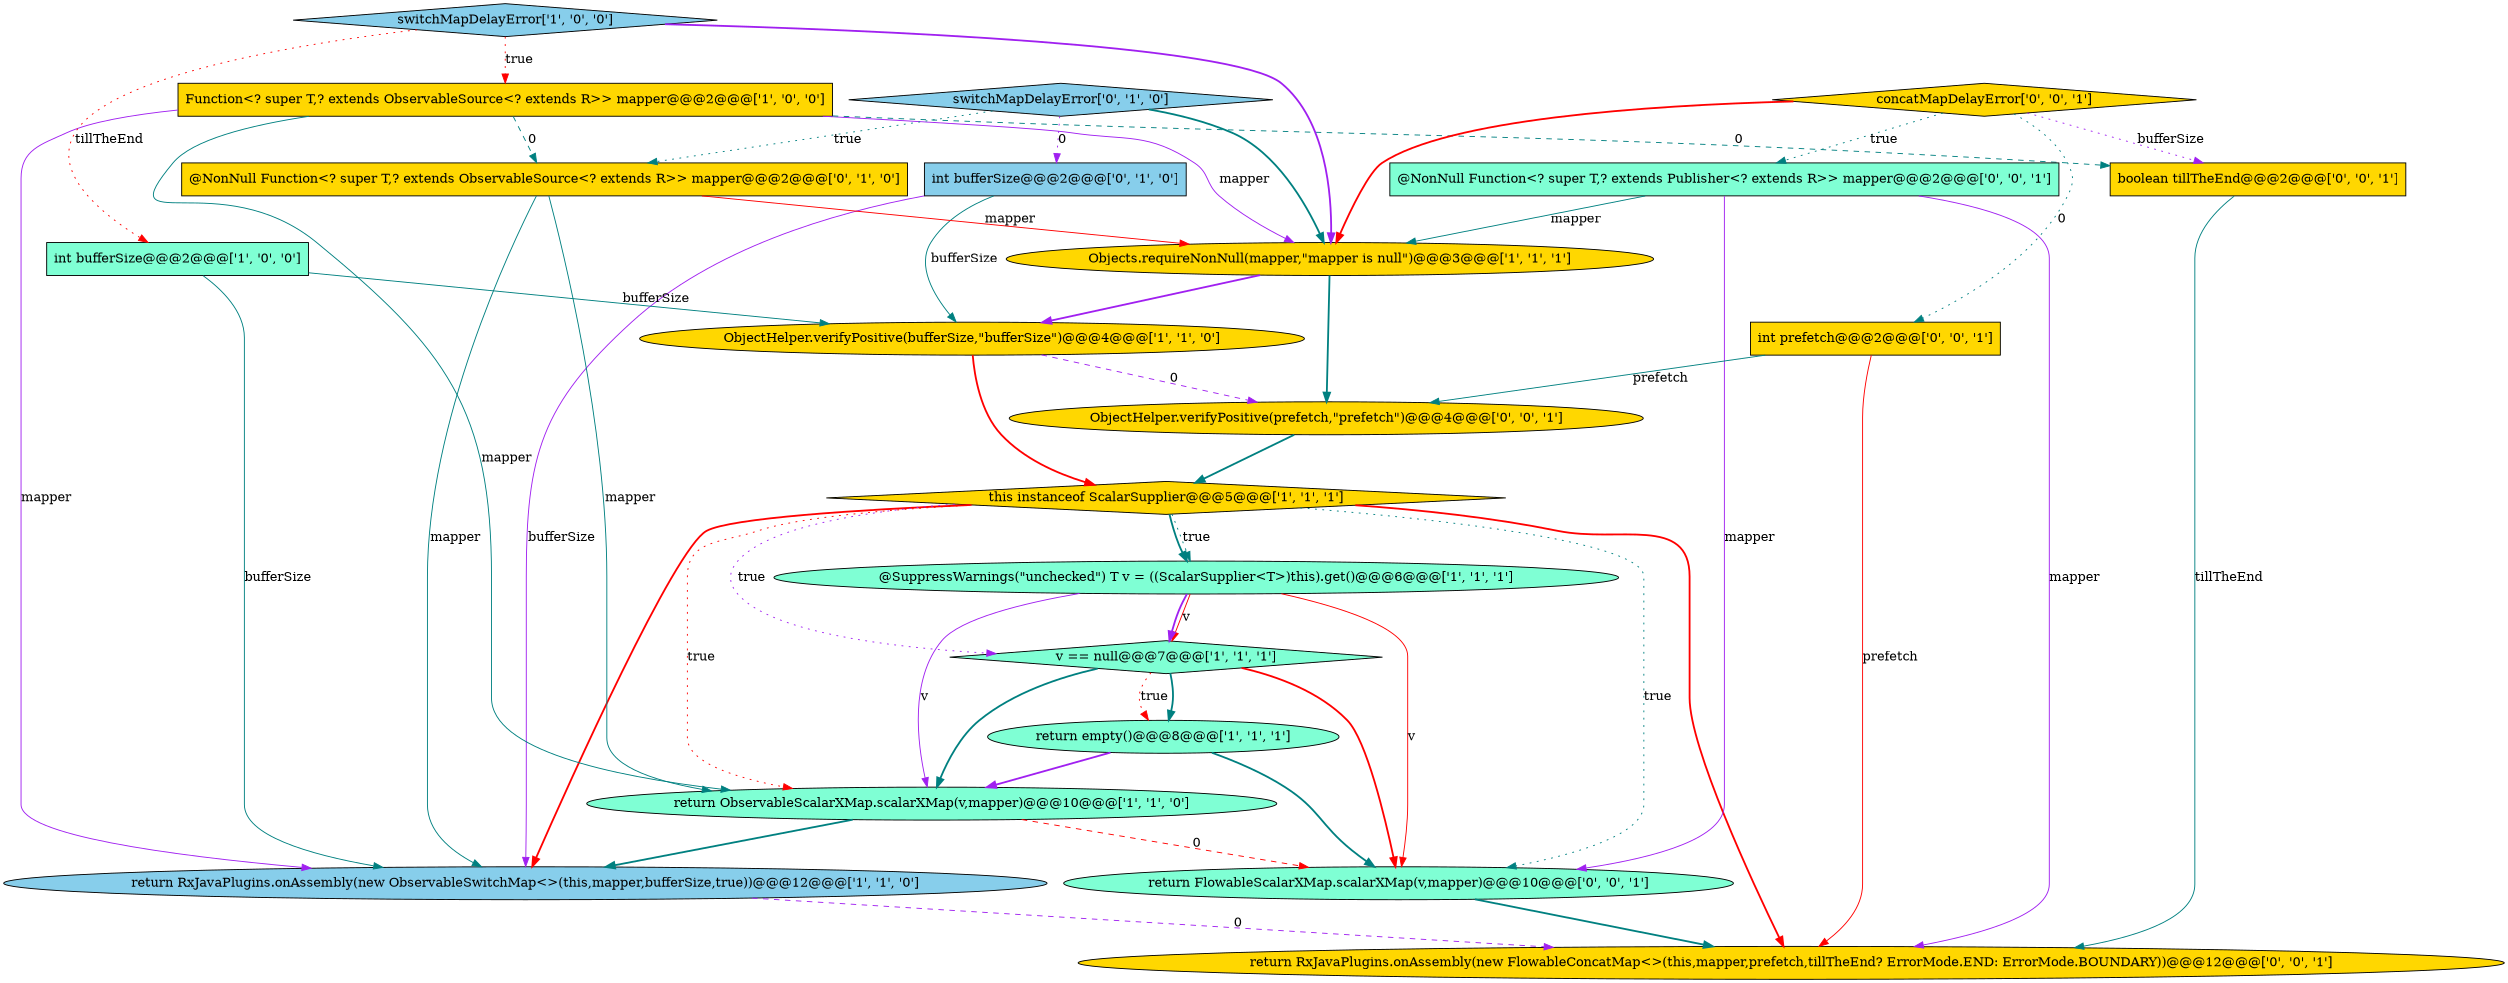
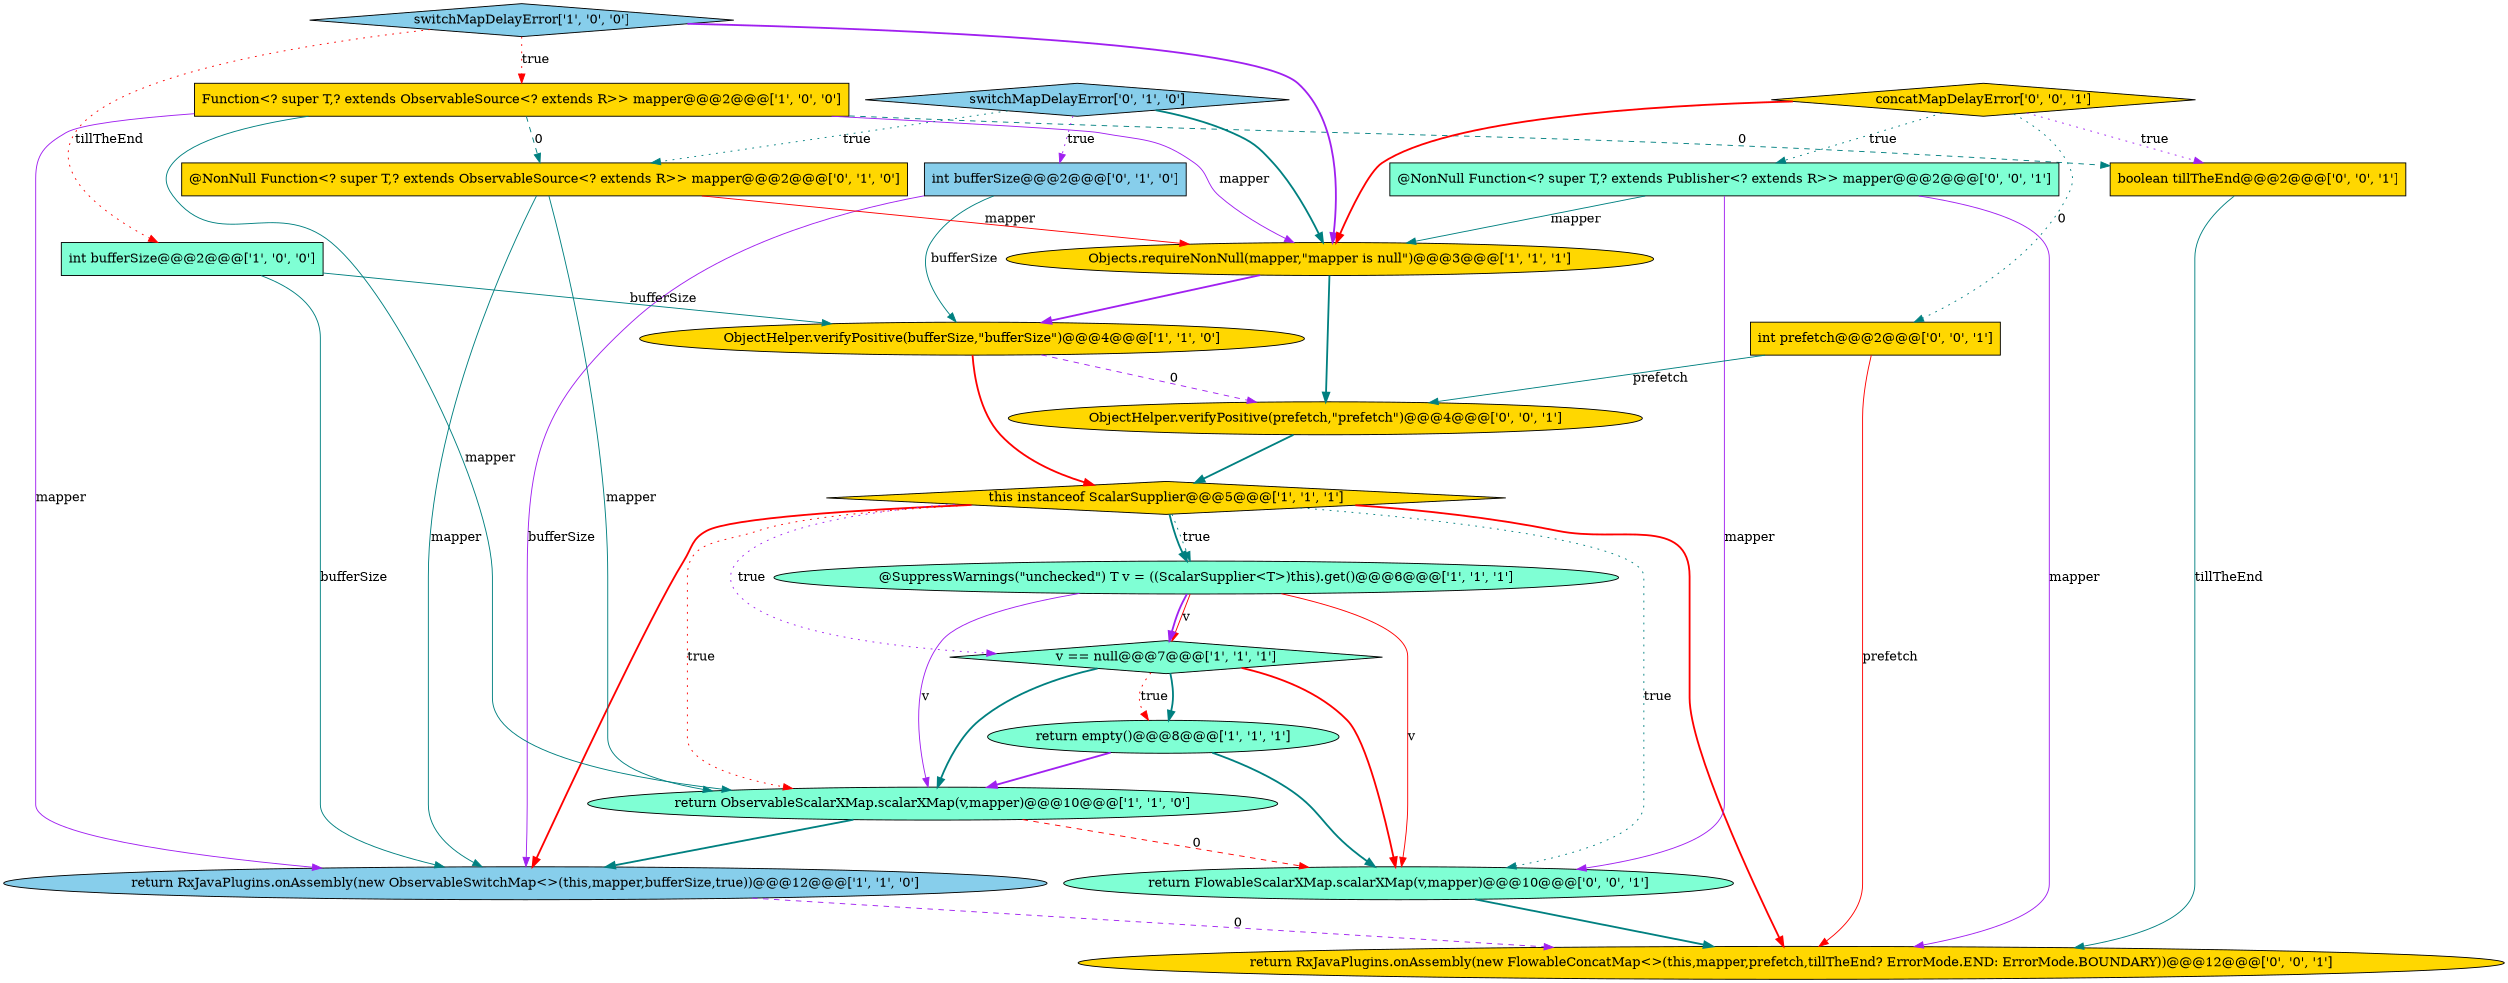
(1063, 140) -> (1081, 140)
(2171, 140) -> (2155, 140)
